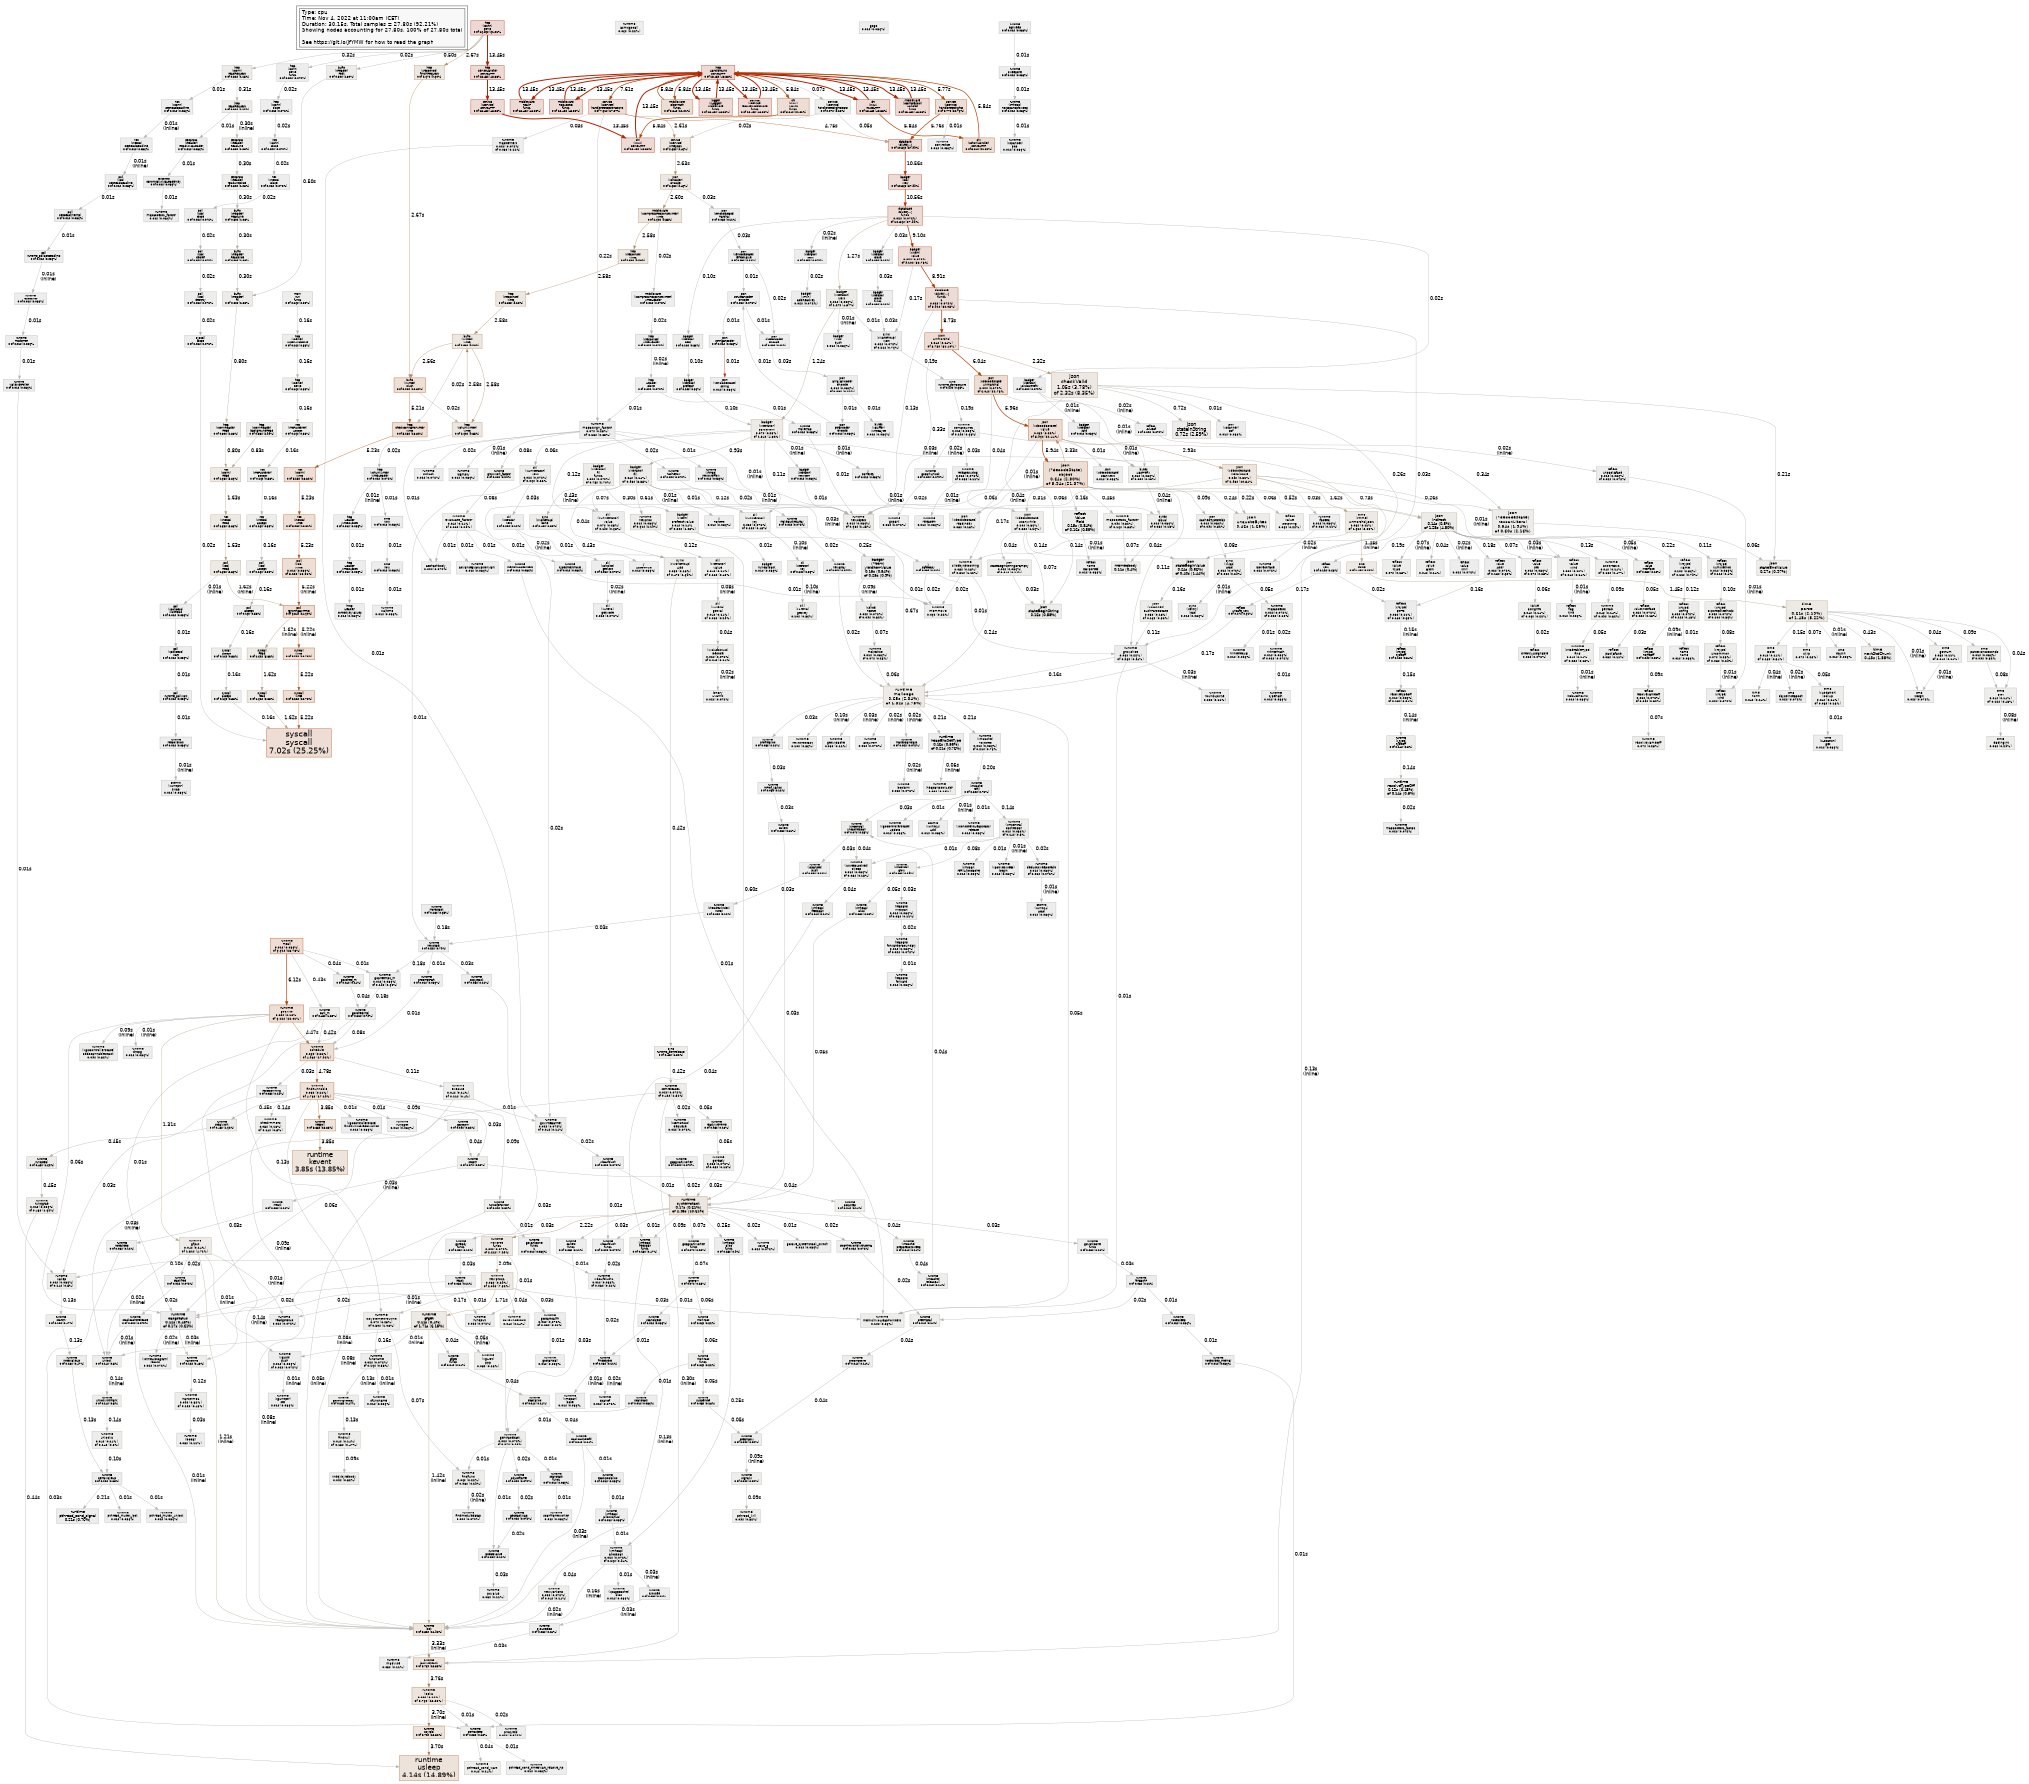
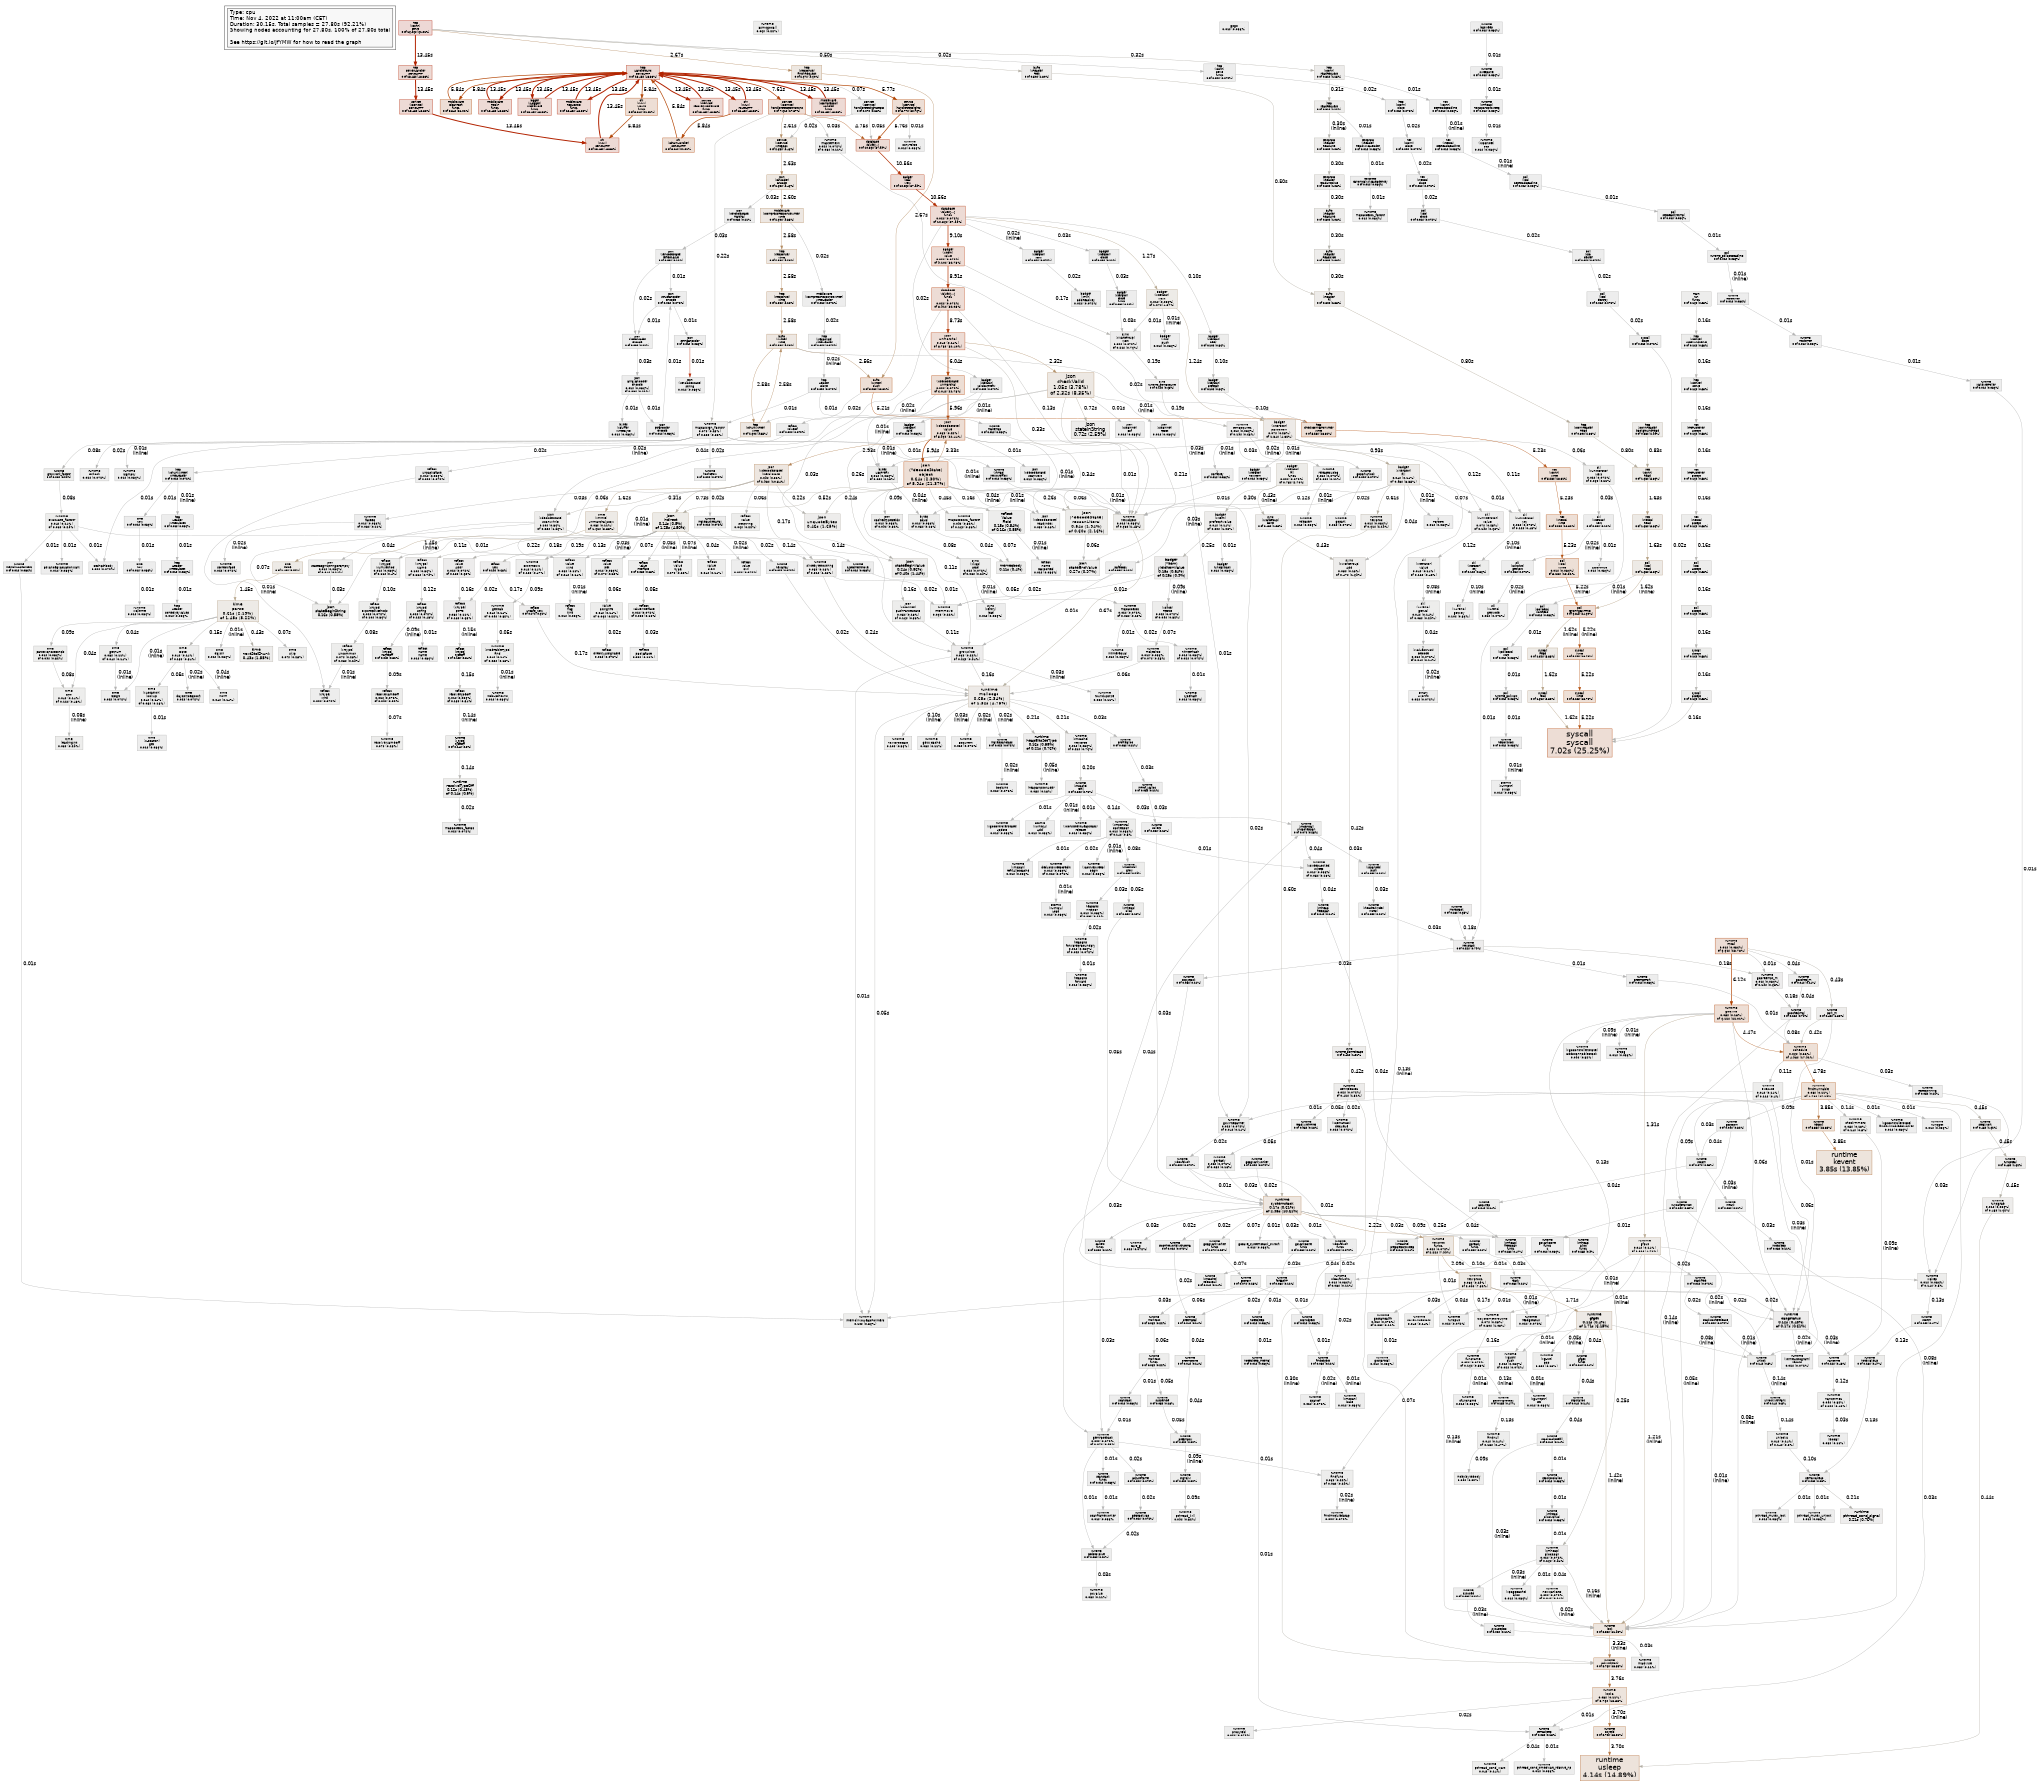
none -> (1165, 430)
